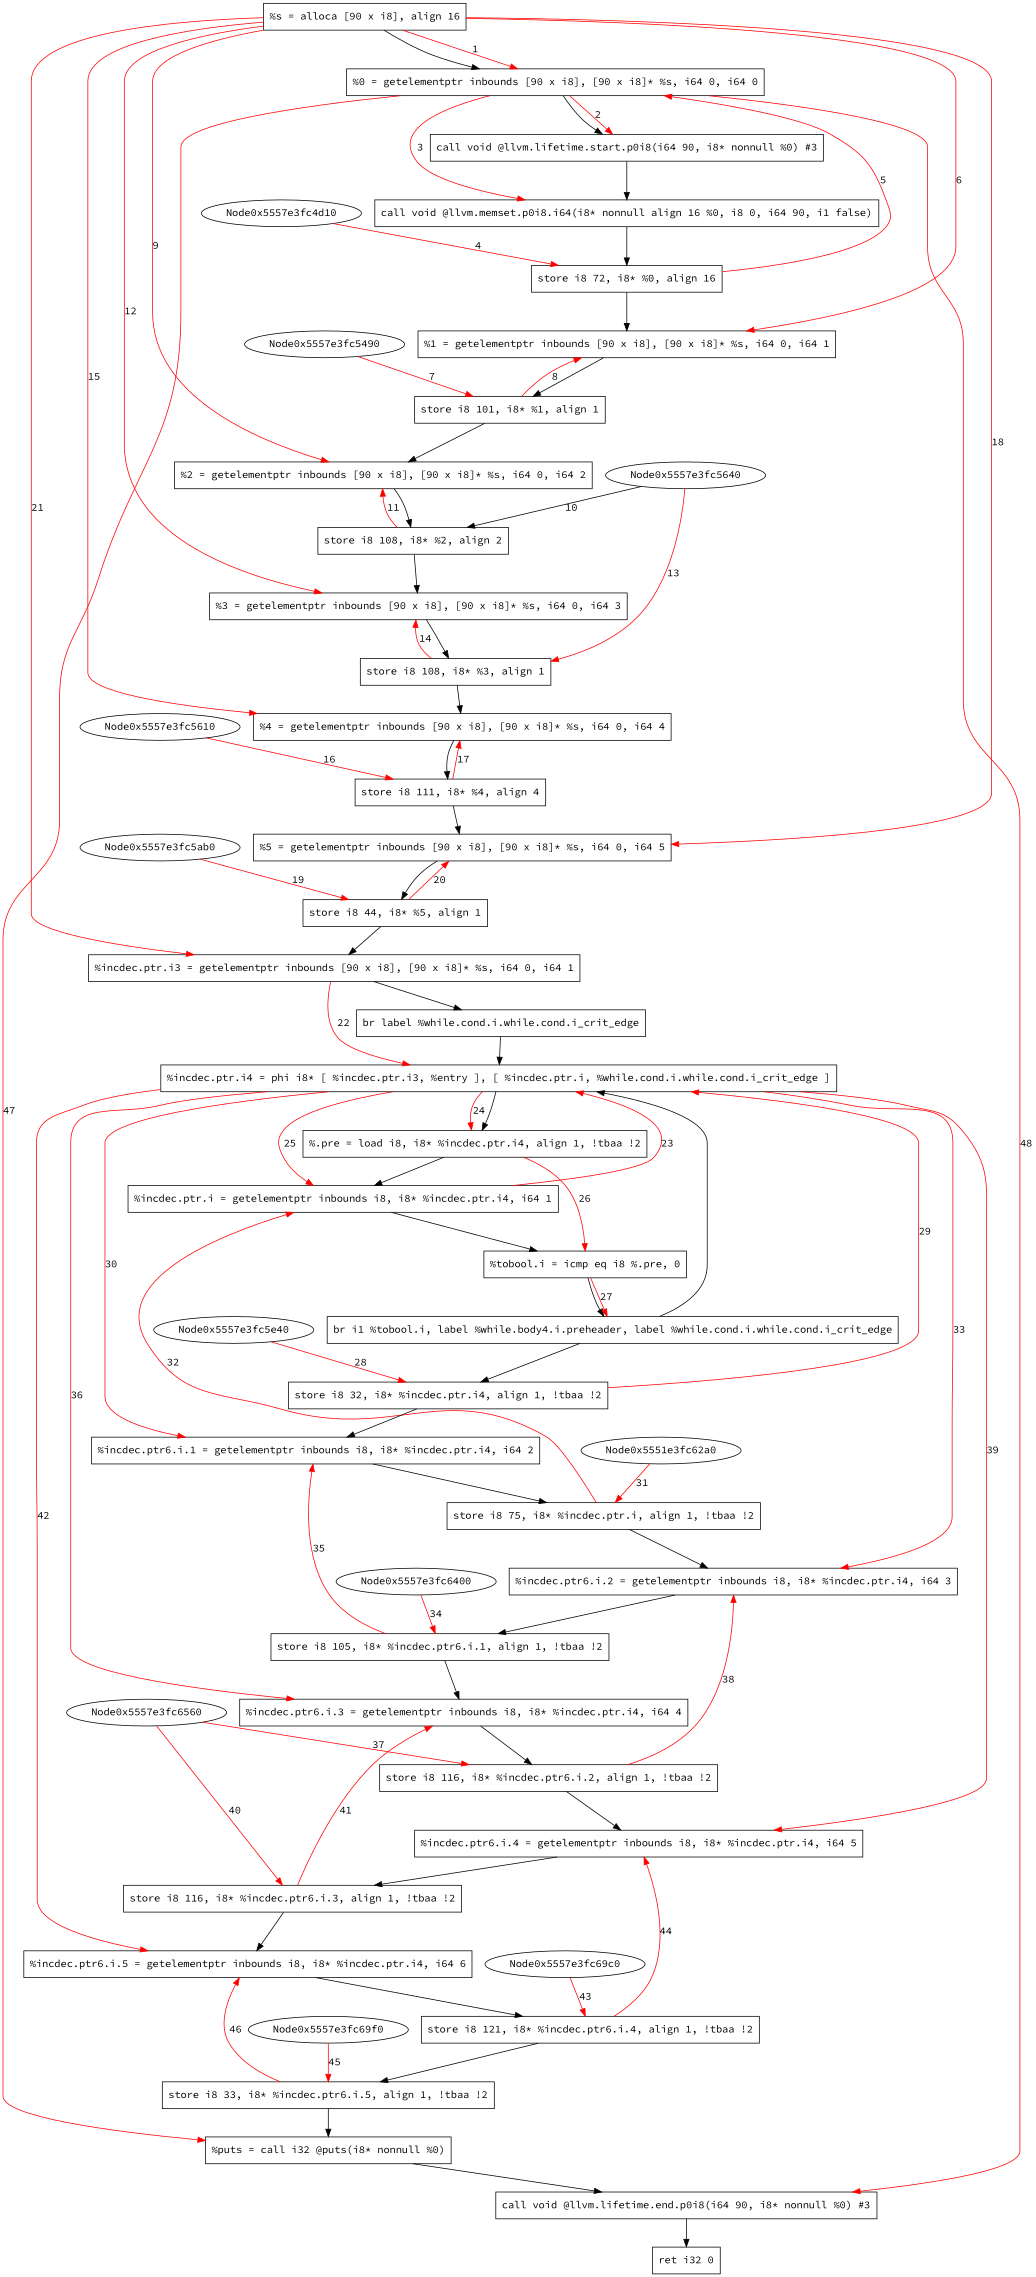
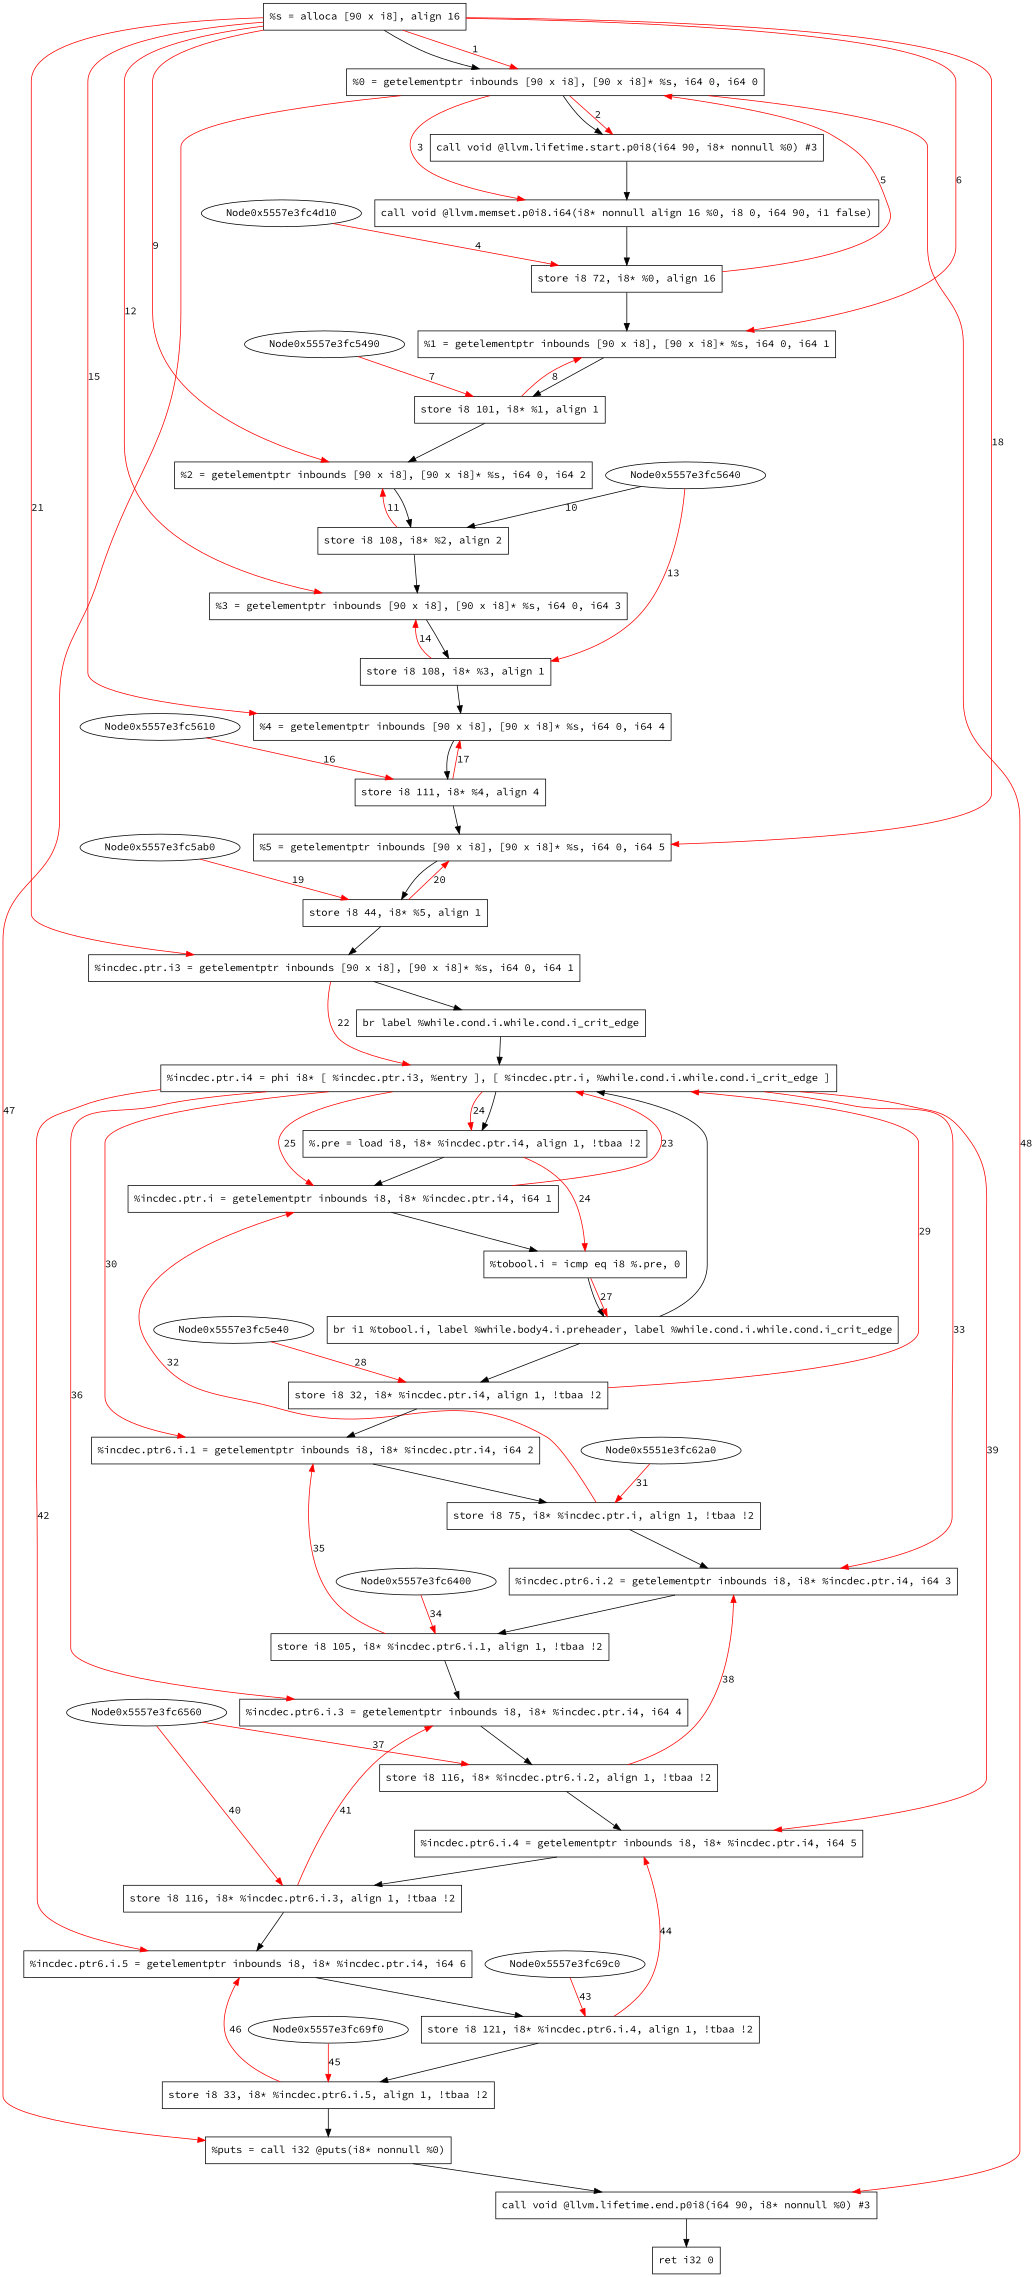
(585, 1199) -> (585, 1199)
